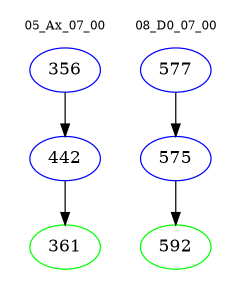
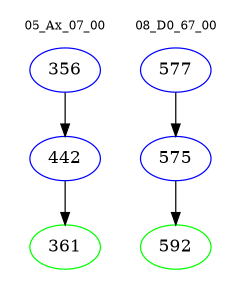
(176, 26) -> (176, 26)
